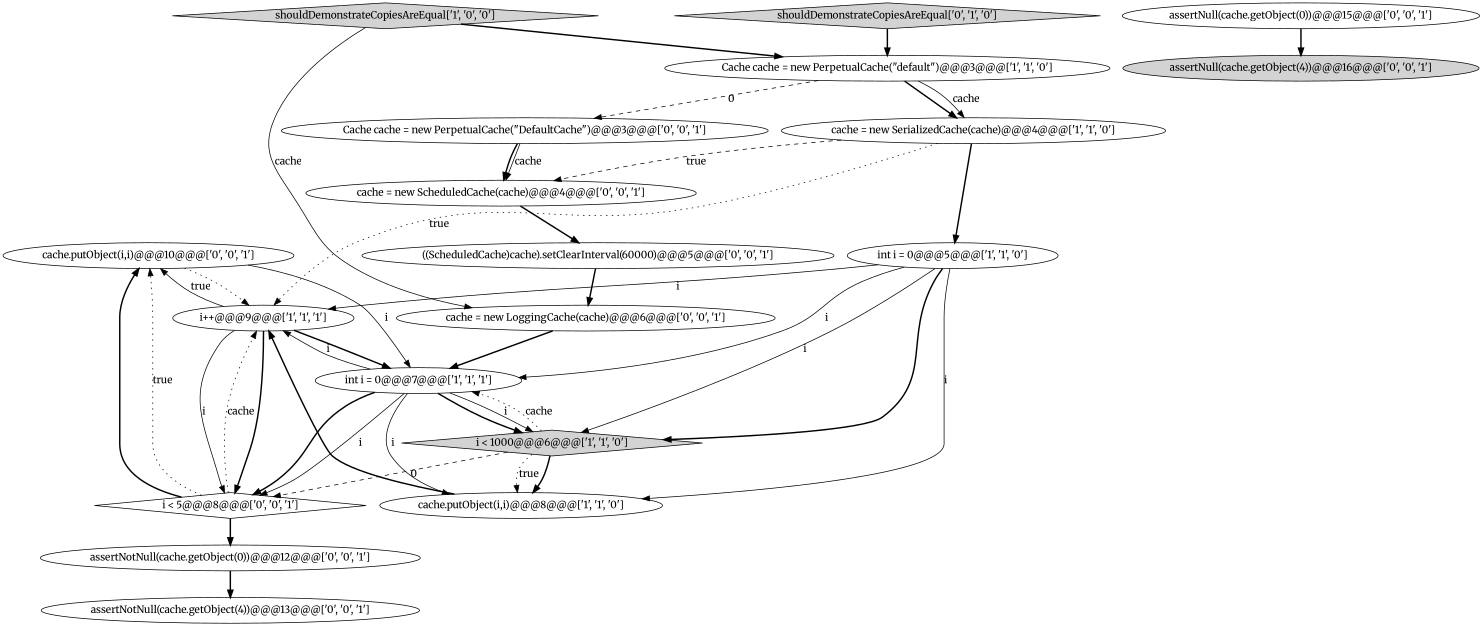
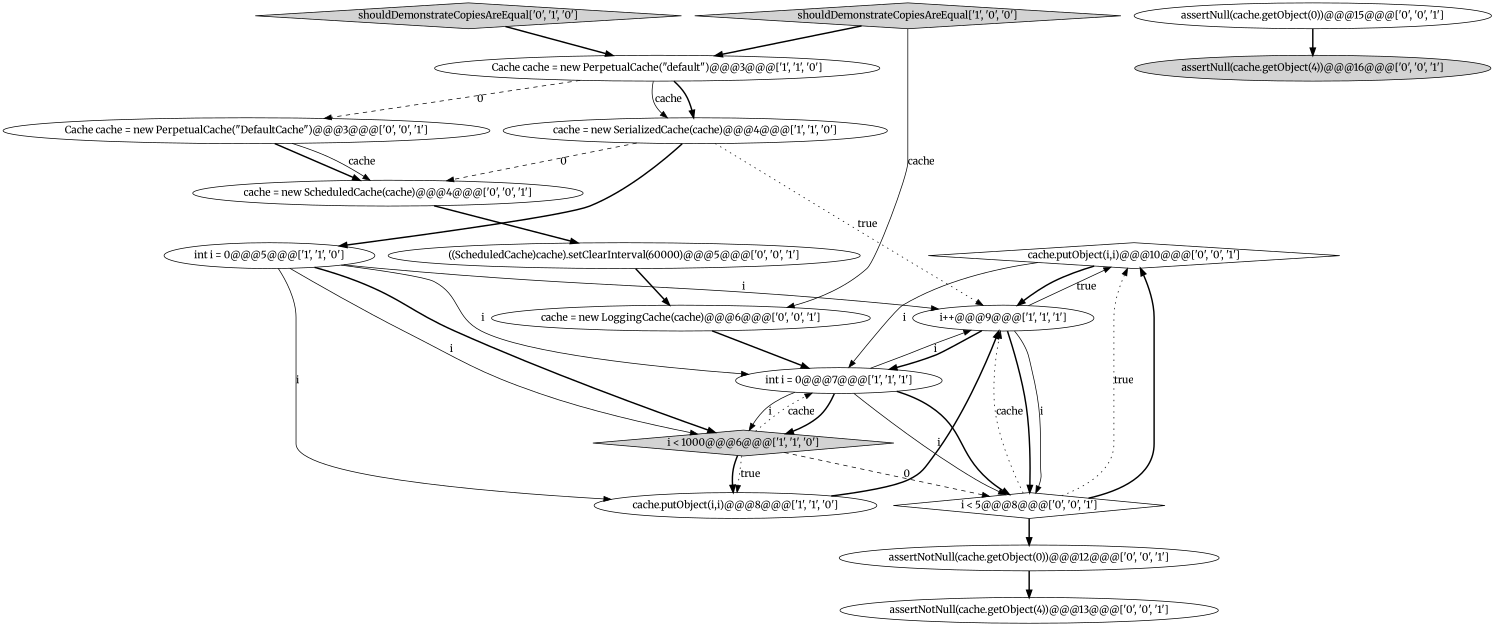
(696, 162) -> (564, 162)
(148, 256) -> (1134, 256)
(215, 282) -> (1057, 280)
(390, 454) -> none
